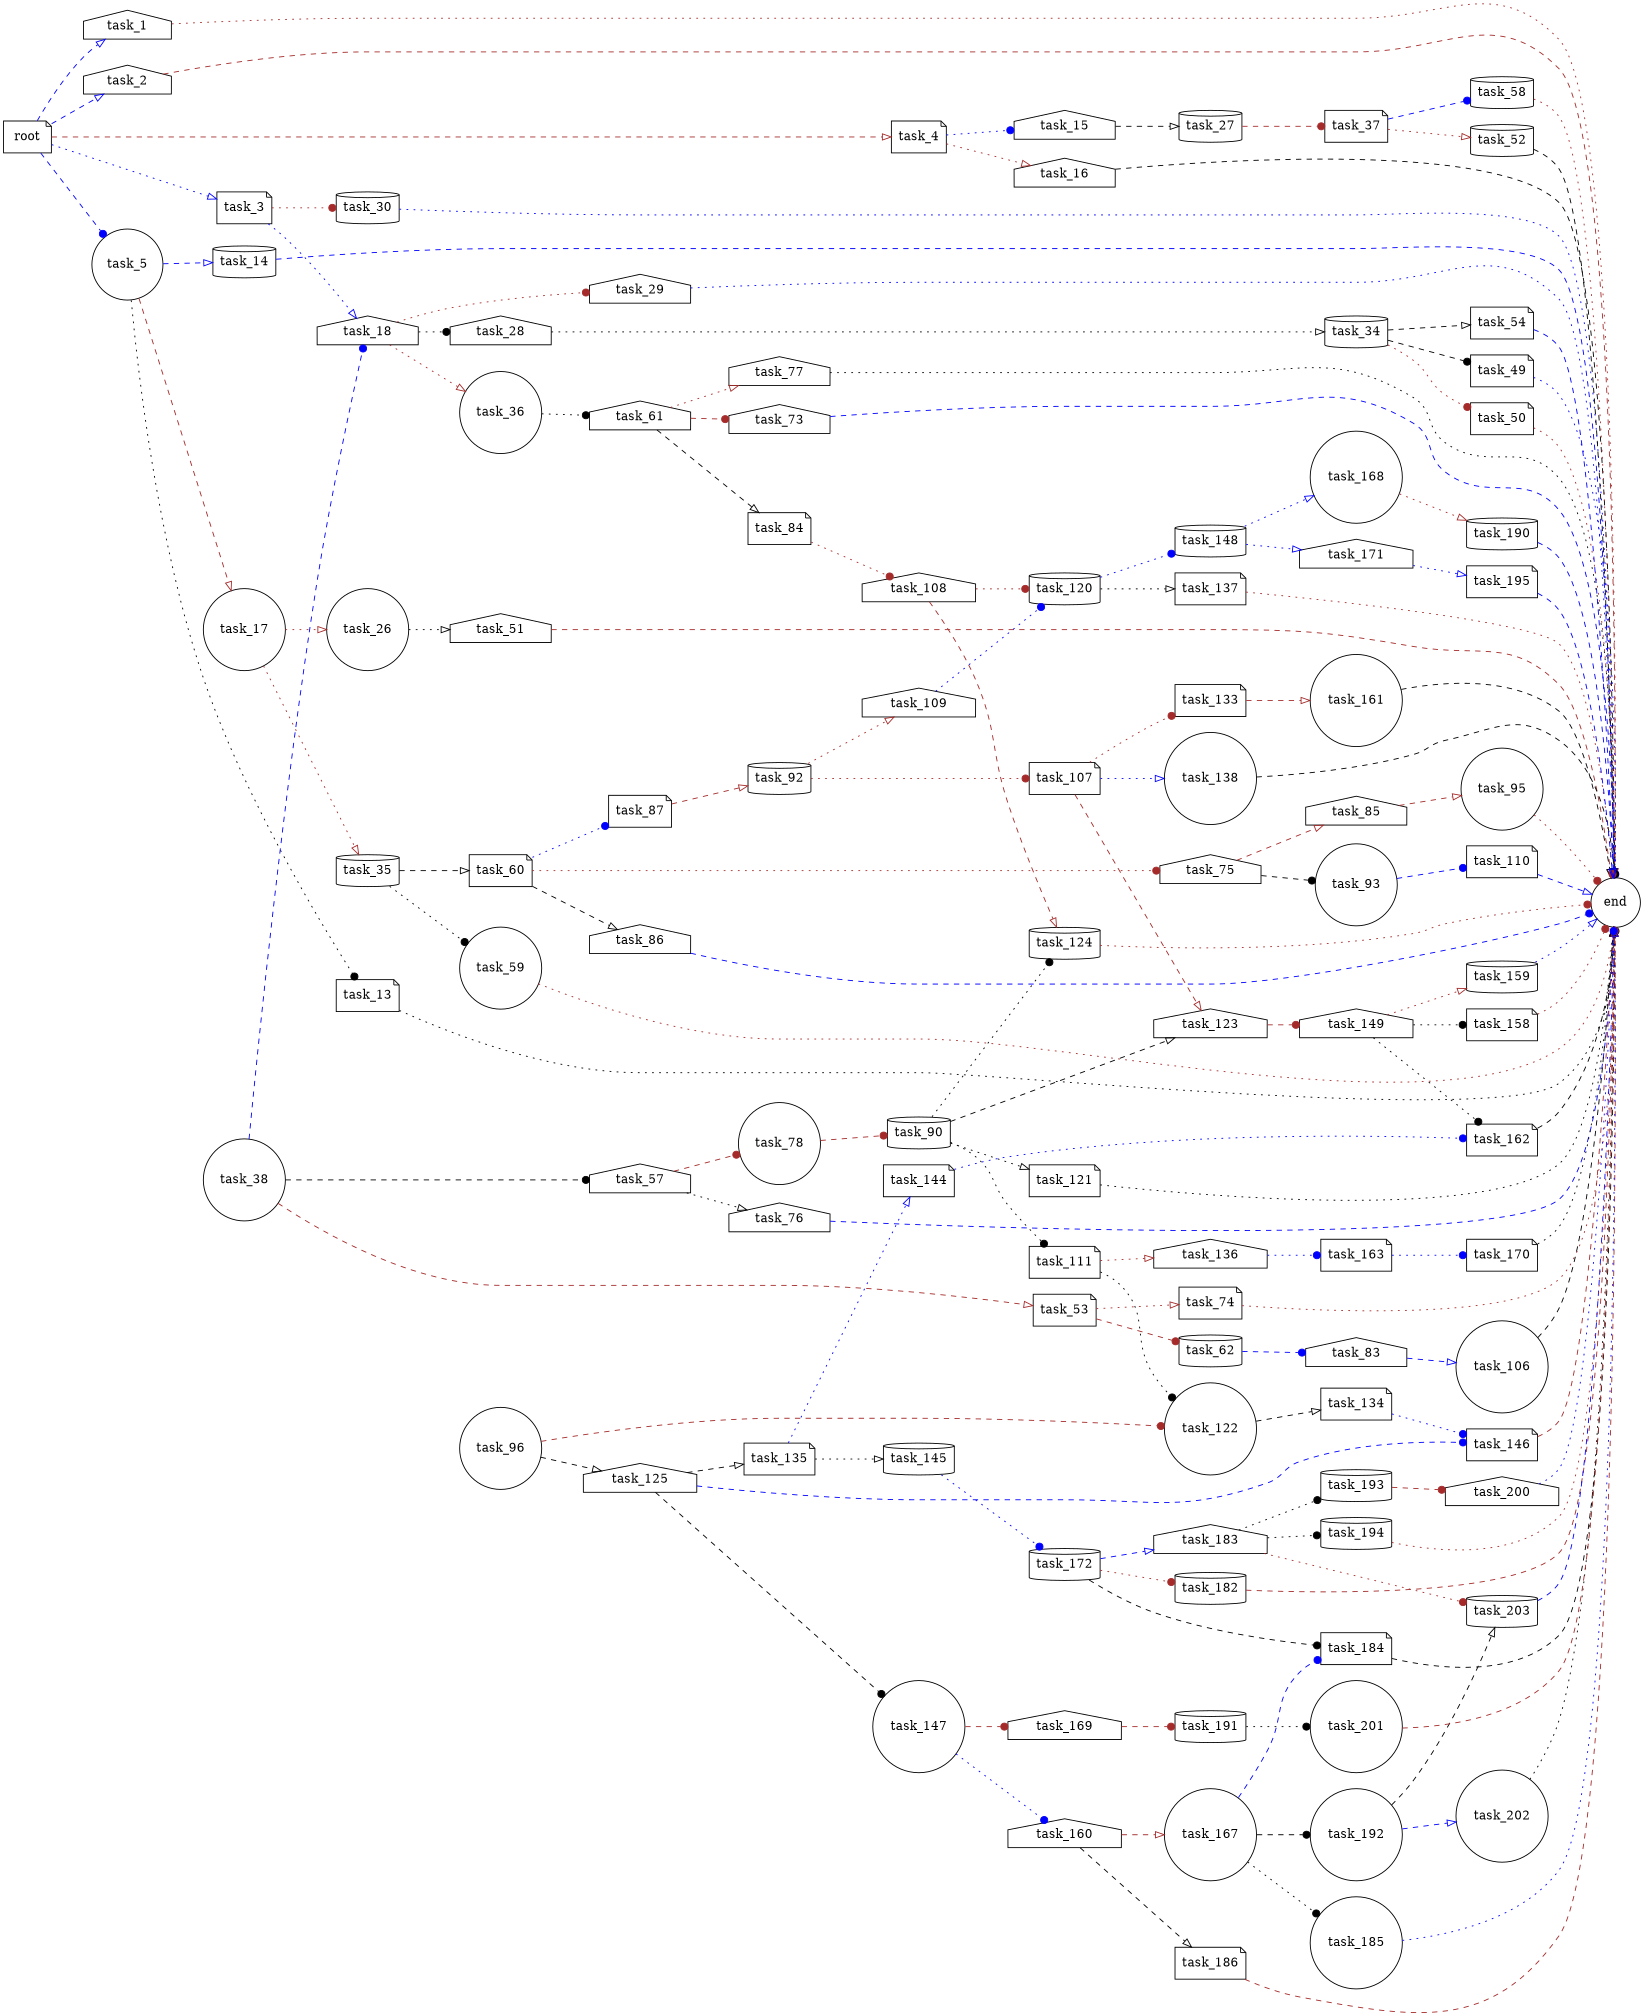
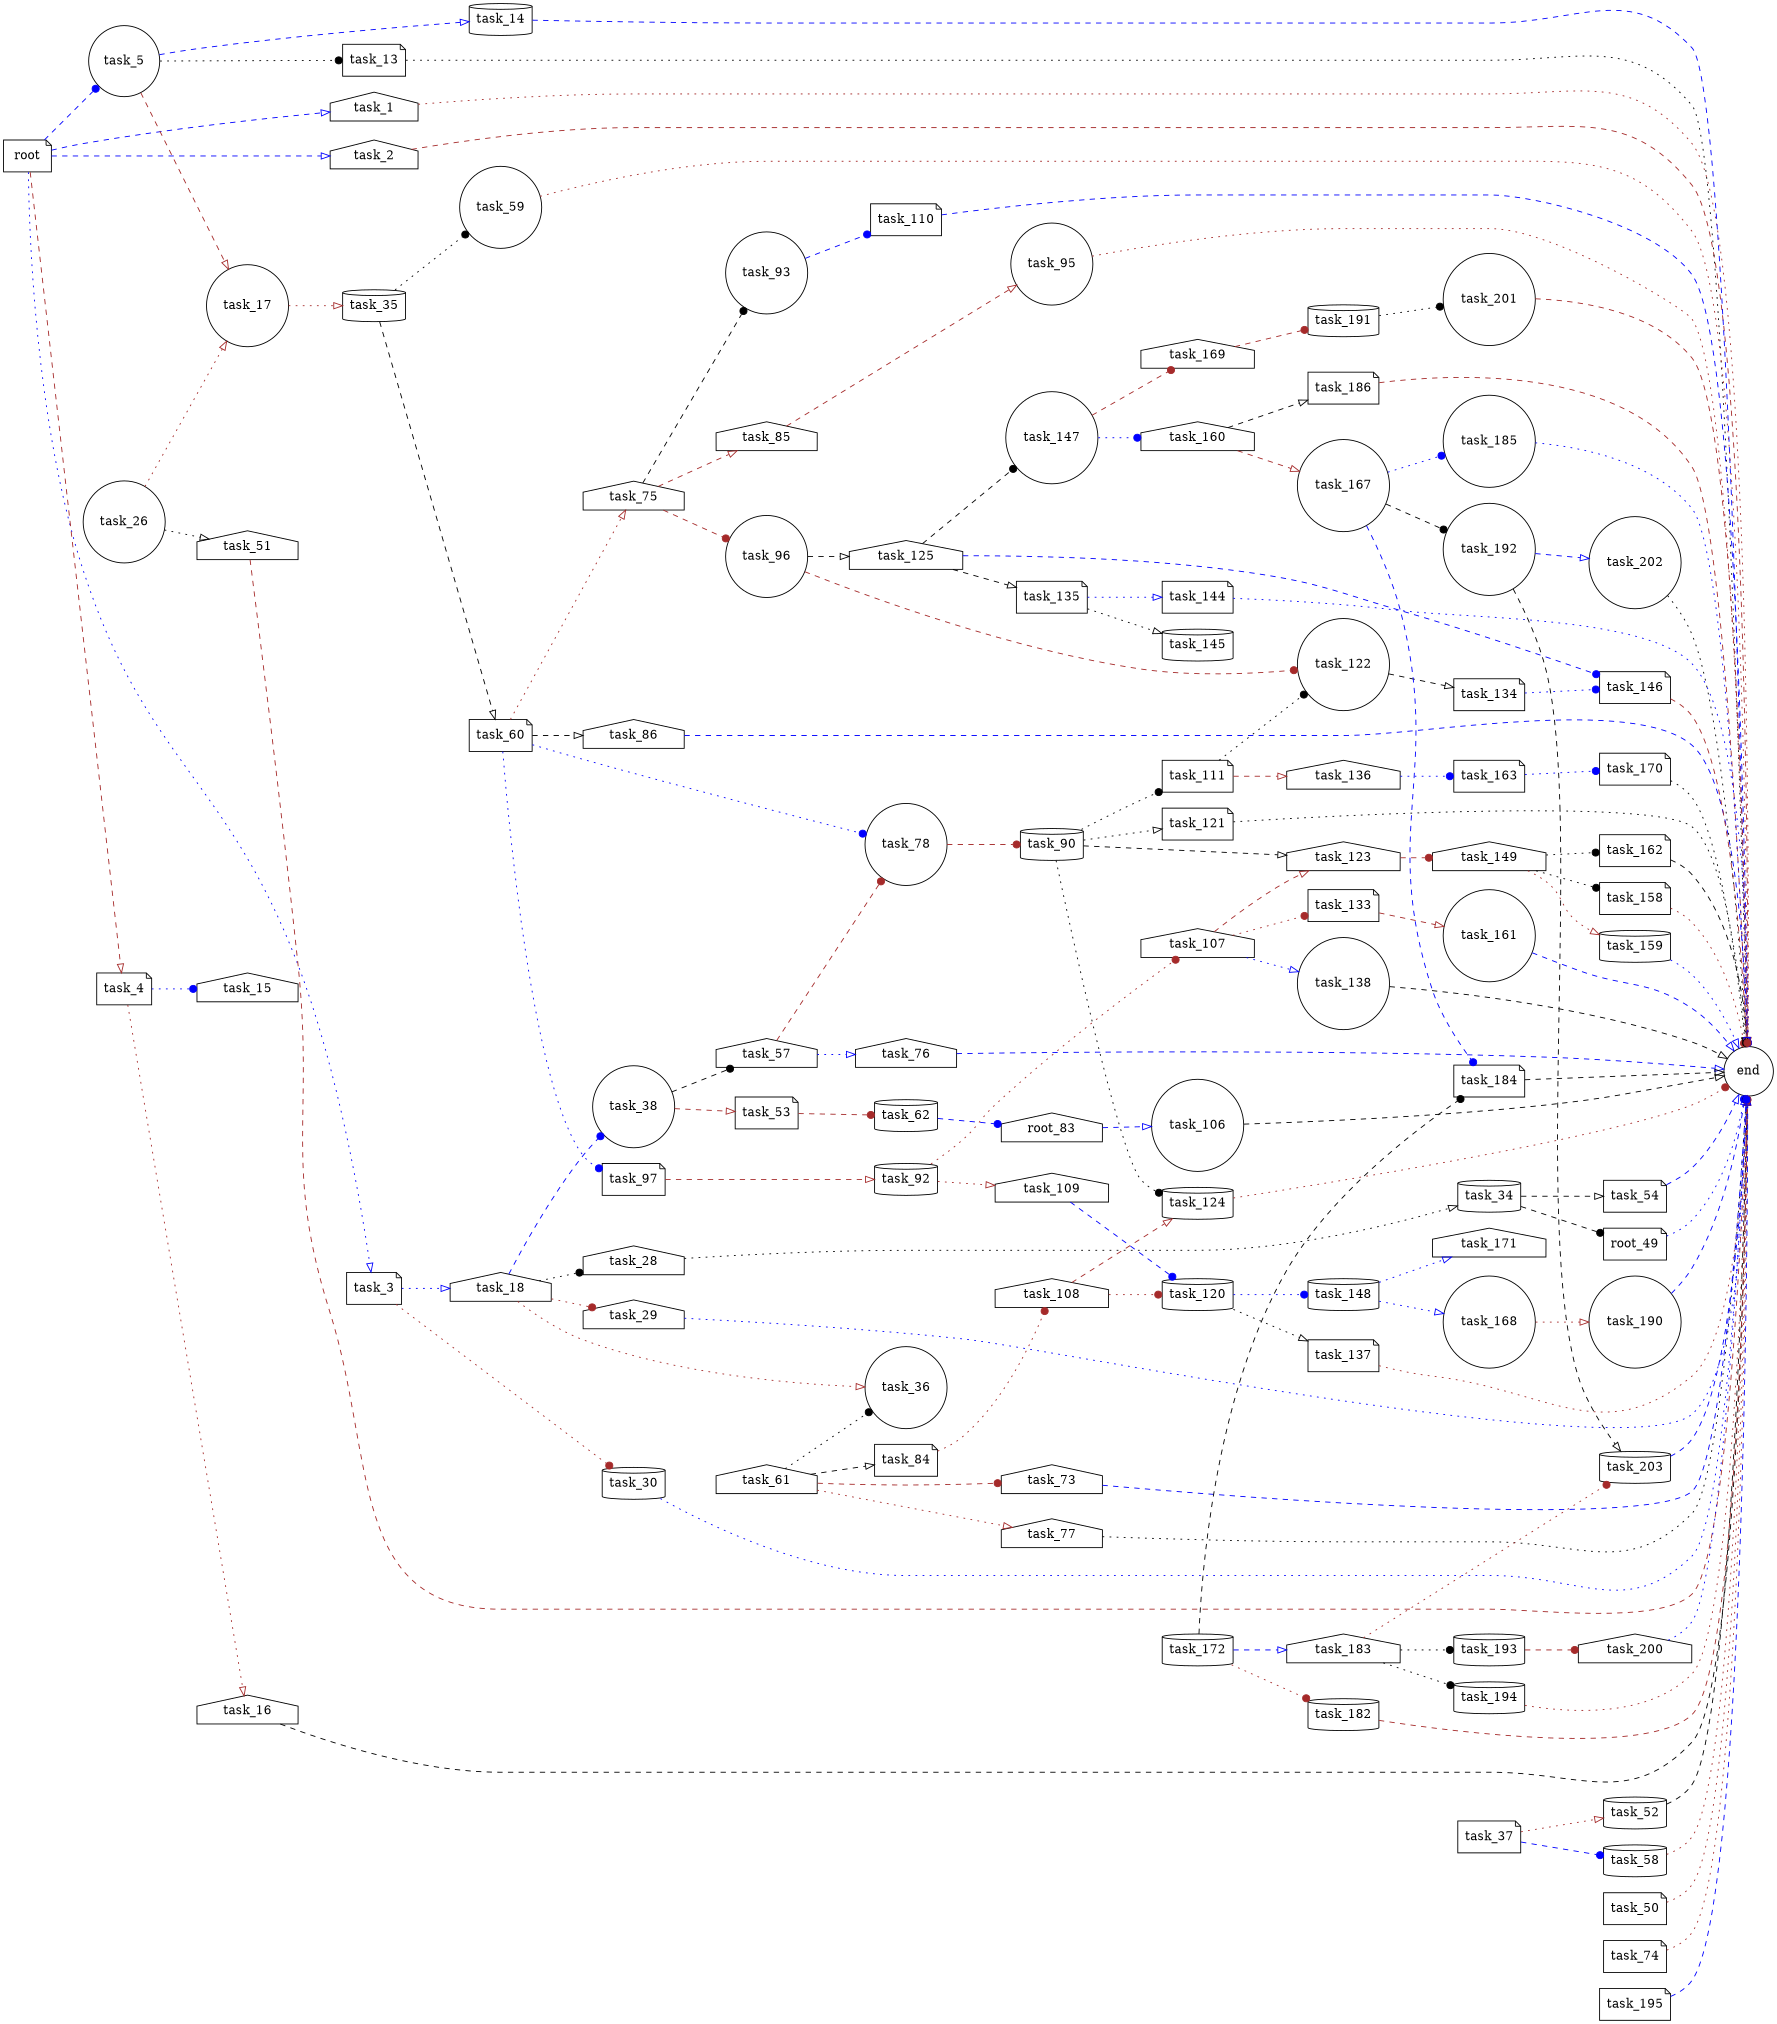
(1210, 126) -> none
(1502, 371) -> (1635, 1244)
(1427, 375) -> none
(562, 415) -> (826, 1441)
none -> (693, 524)
(1502, 534) -> (1635, 1322)
(1435, 570) -> none
(302, 630) -> (184, 418)
(987, 650) -> (1120, 1238)
(1560, 713) -> (1638, 985)
(294, 744) -> (549, 1204)
(1065, 779) -> (1198, 945)
none -> (696, 790)
(640, 811) -> (634, 1179)
(842, 871) -> (566, 619)
(1206, 1139) -> (1656, 643)
(712, 1200) -> (832, 1054)
(1123, 1260) -> (1256, 776)
(1128, 1307) -> none
(1356, 1354) -> (1052, 1129)
(989, 1510) -> none
(1281, 1887) -> (1413, 464)
